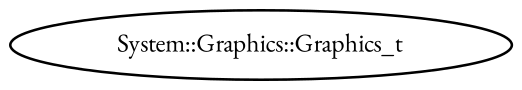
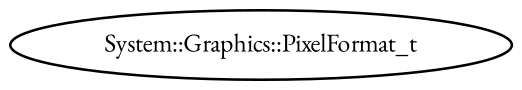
(261, 45) -> (261, 45)
